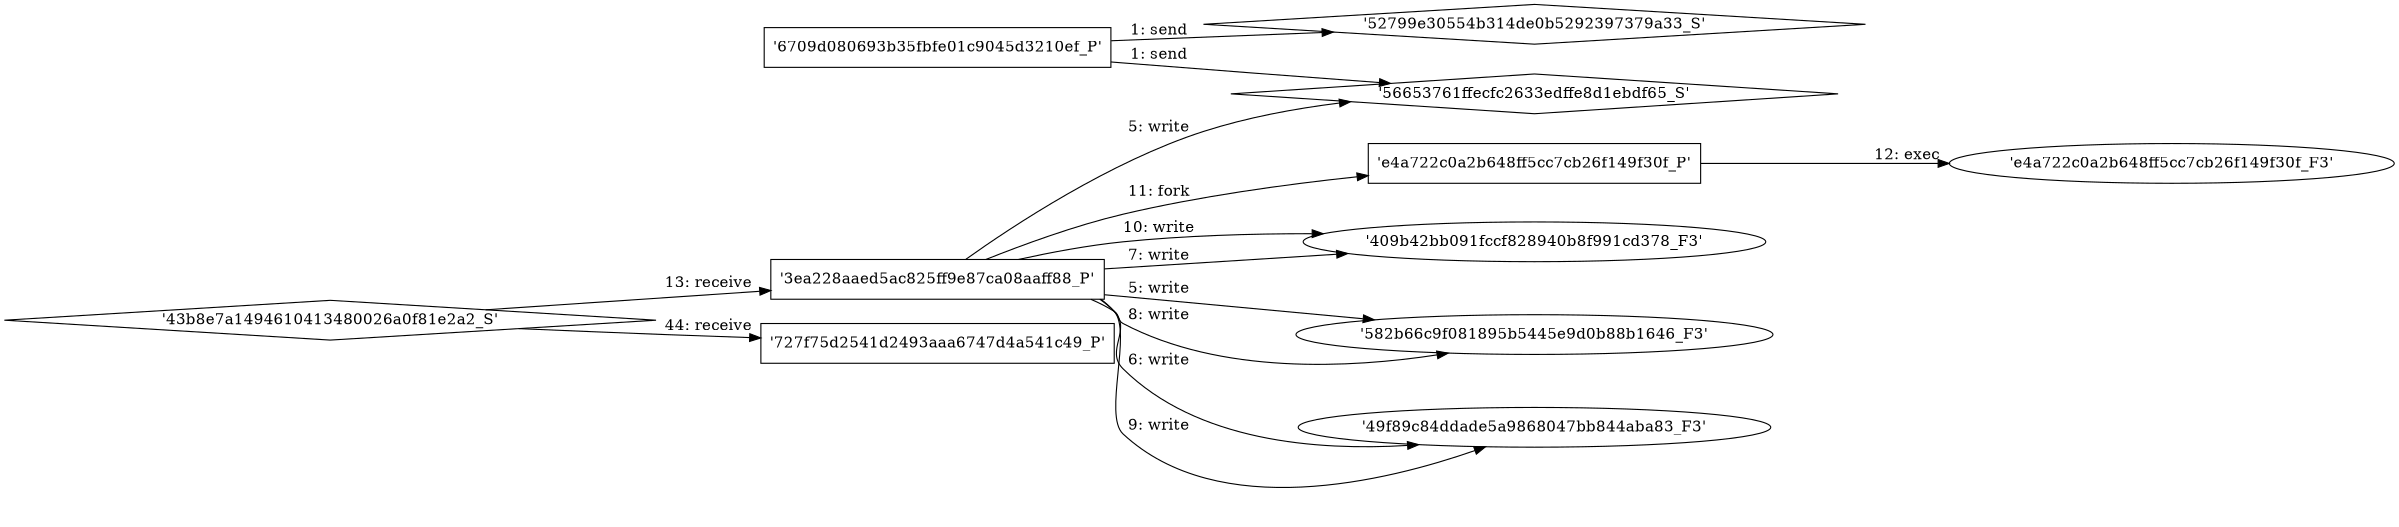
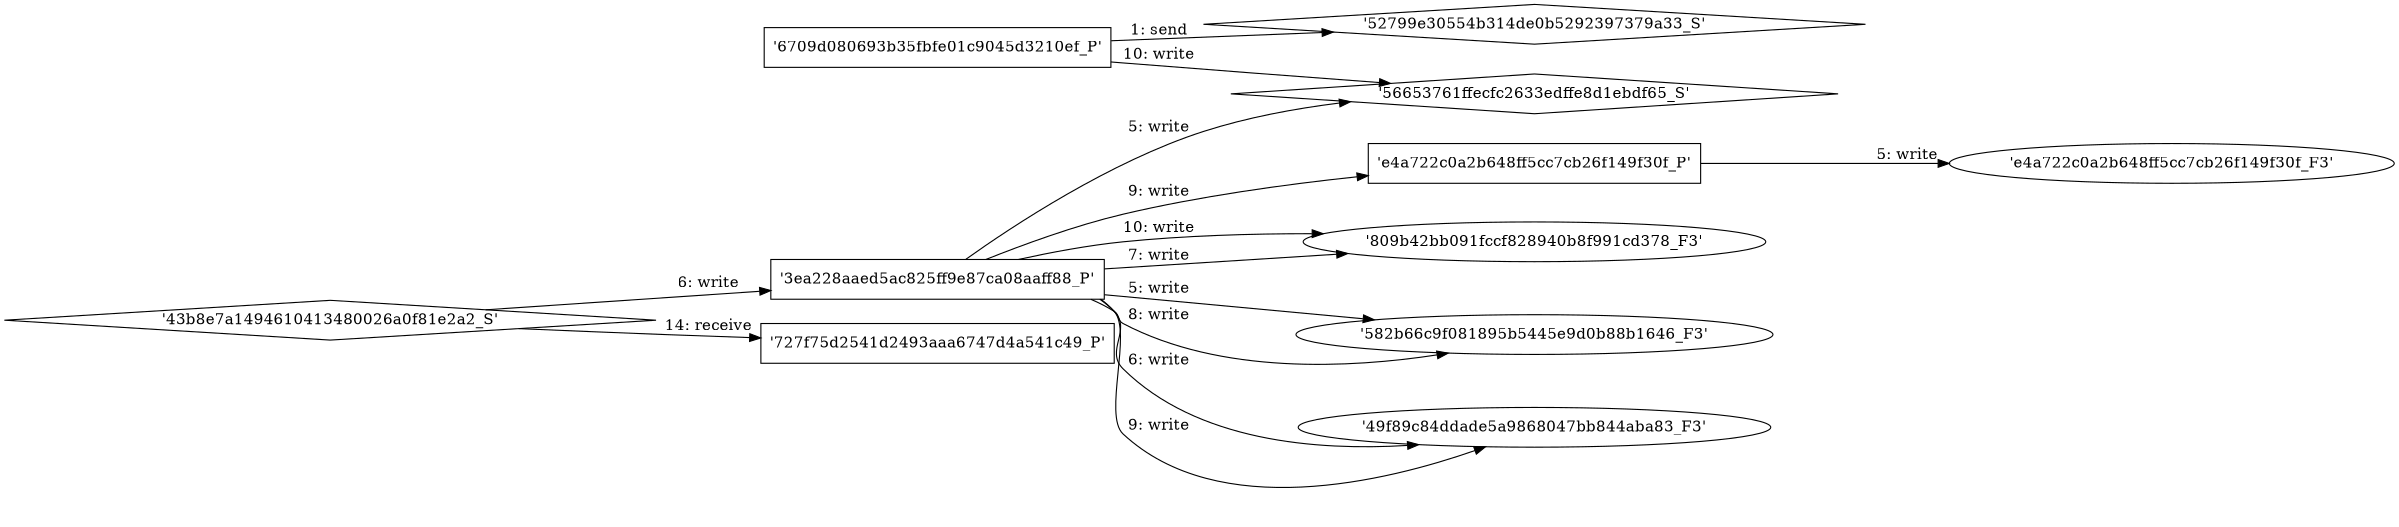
(1159, 55) -> (1159, 55)
(1907, 155) -> (1907, 155)
(1159, 192) -> (1159, 192)
(1534, 242) -> (1534, 242)
(708, 283) -> (708, 283)
(708, 326) -> (708, 326)
